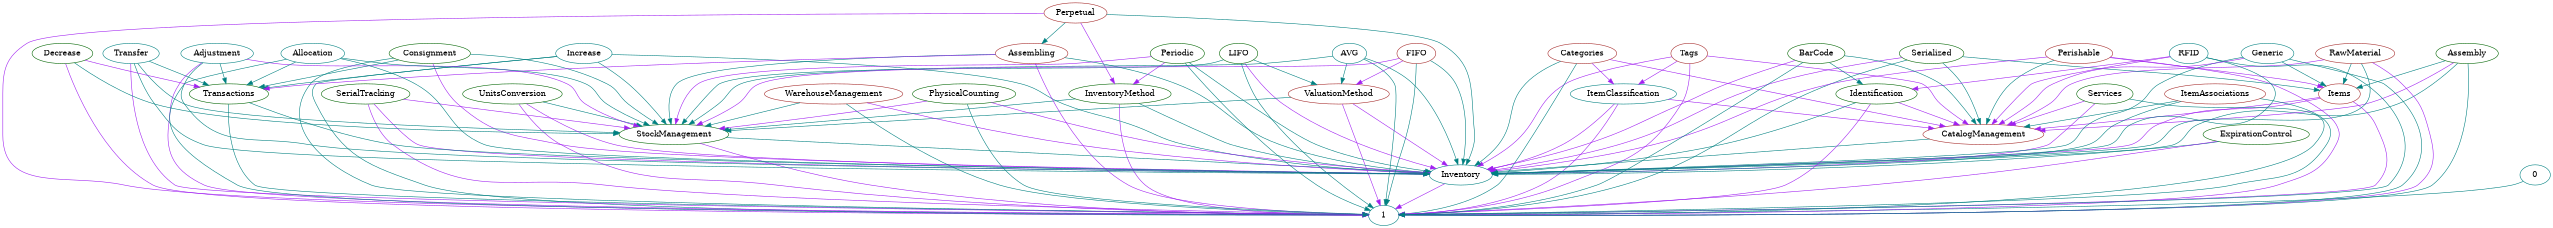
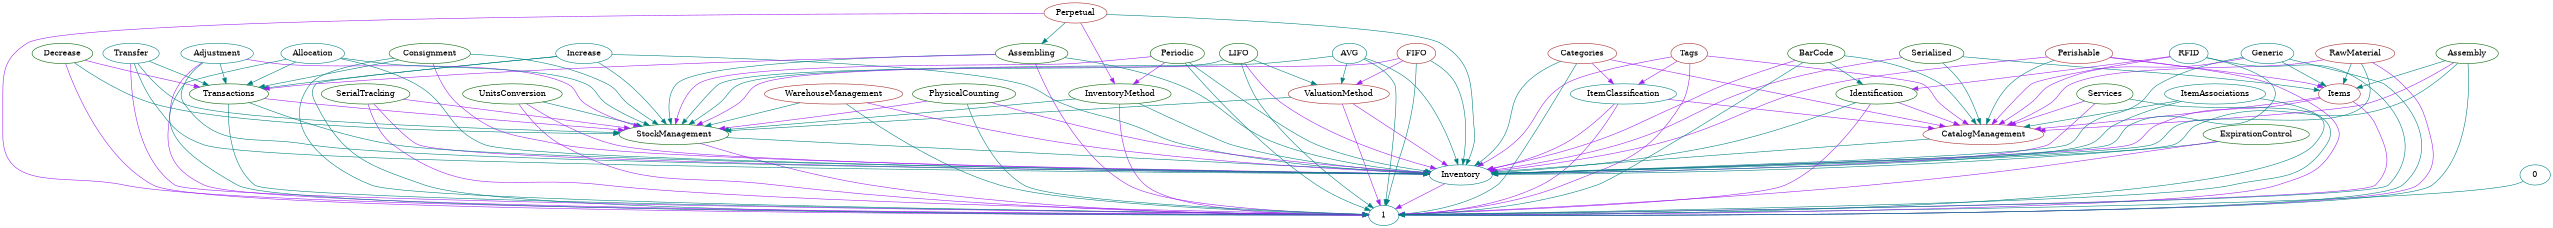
(1032, 53) -> (1032, 53)
(2215, 94) -> (2215, 94)
none -> (441, 115)
(1641, 179) -> none
